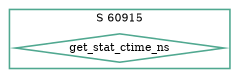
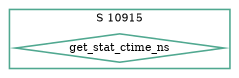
(120, 19) -> (120, 19)
